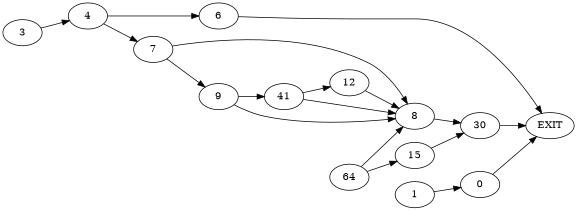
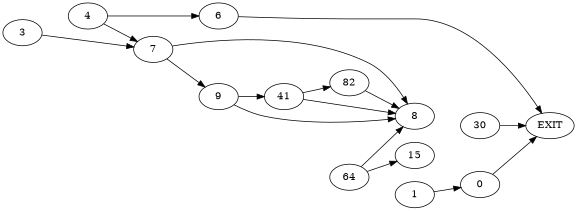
(52, 25) -> (84, 41)
(349, 83) -> (349, 83)
(444, 120) -> none
(444, 142) -> none
